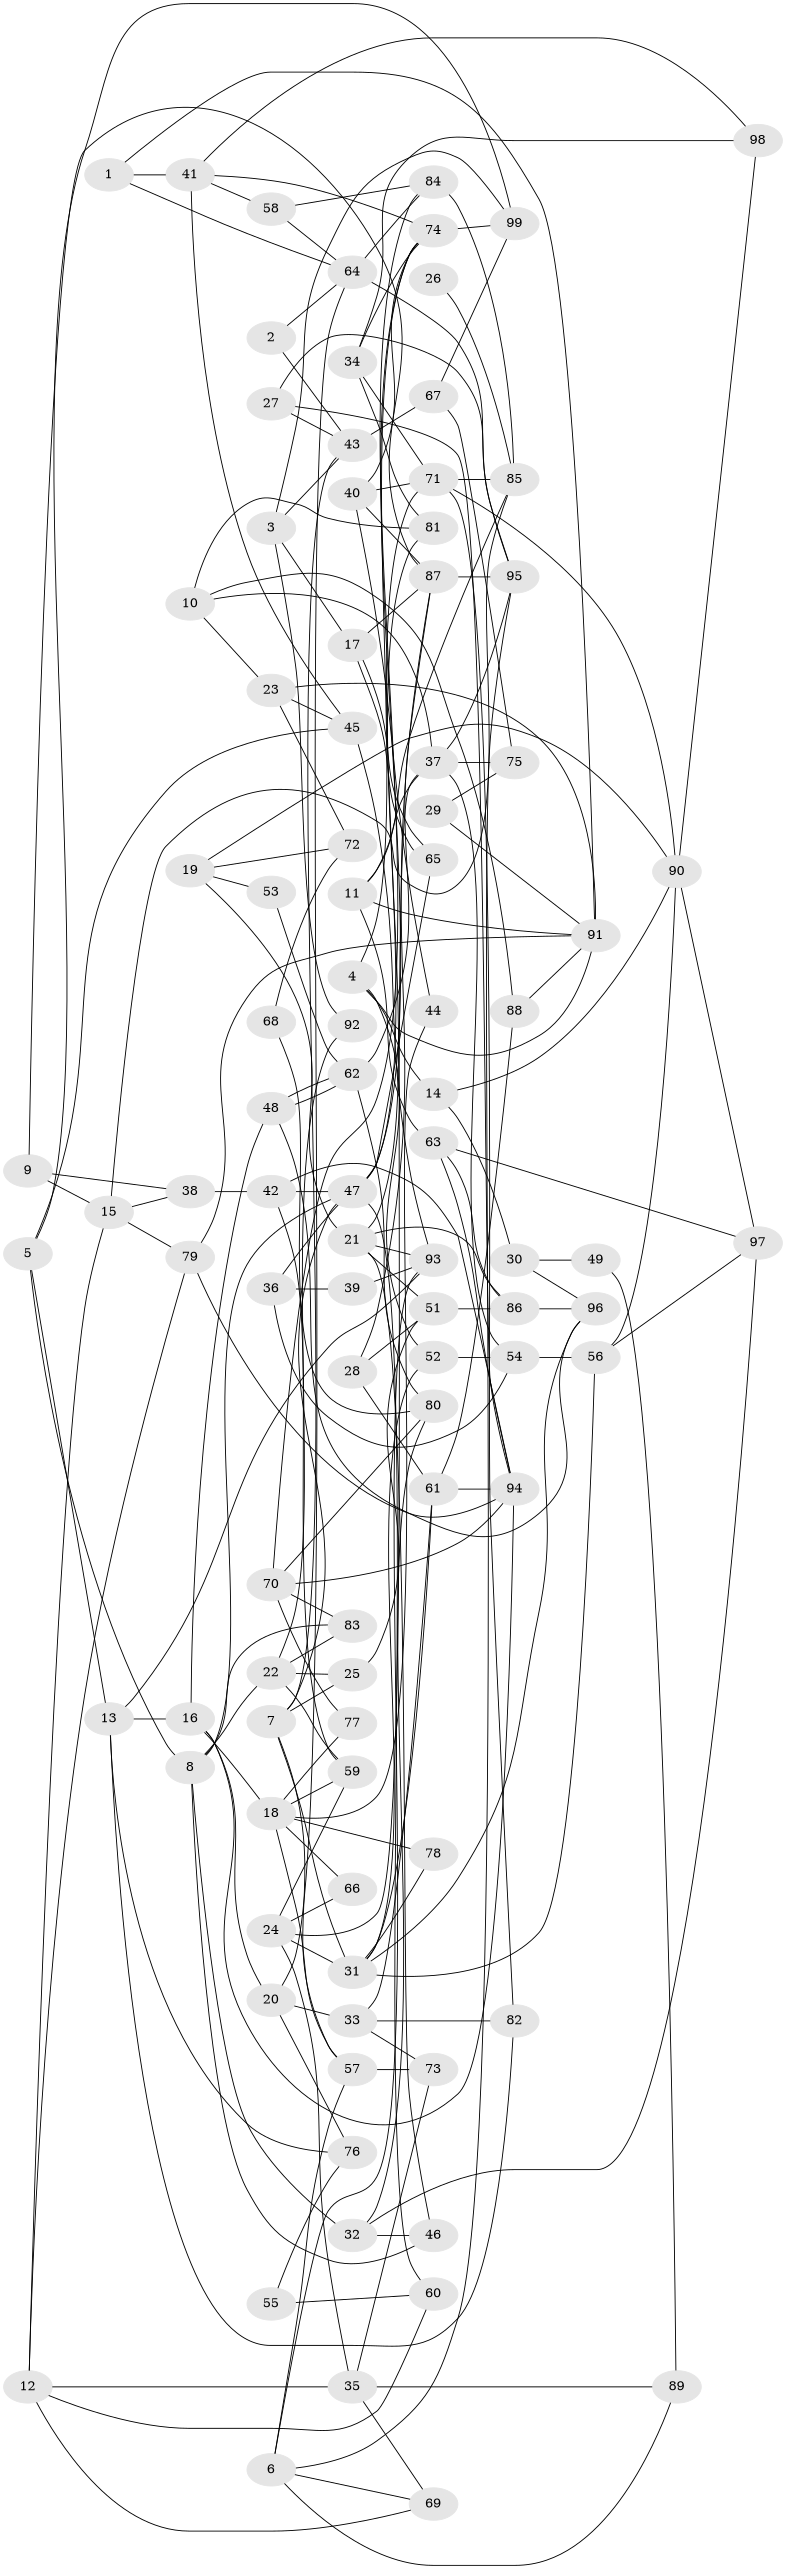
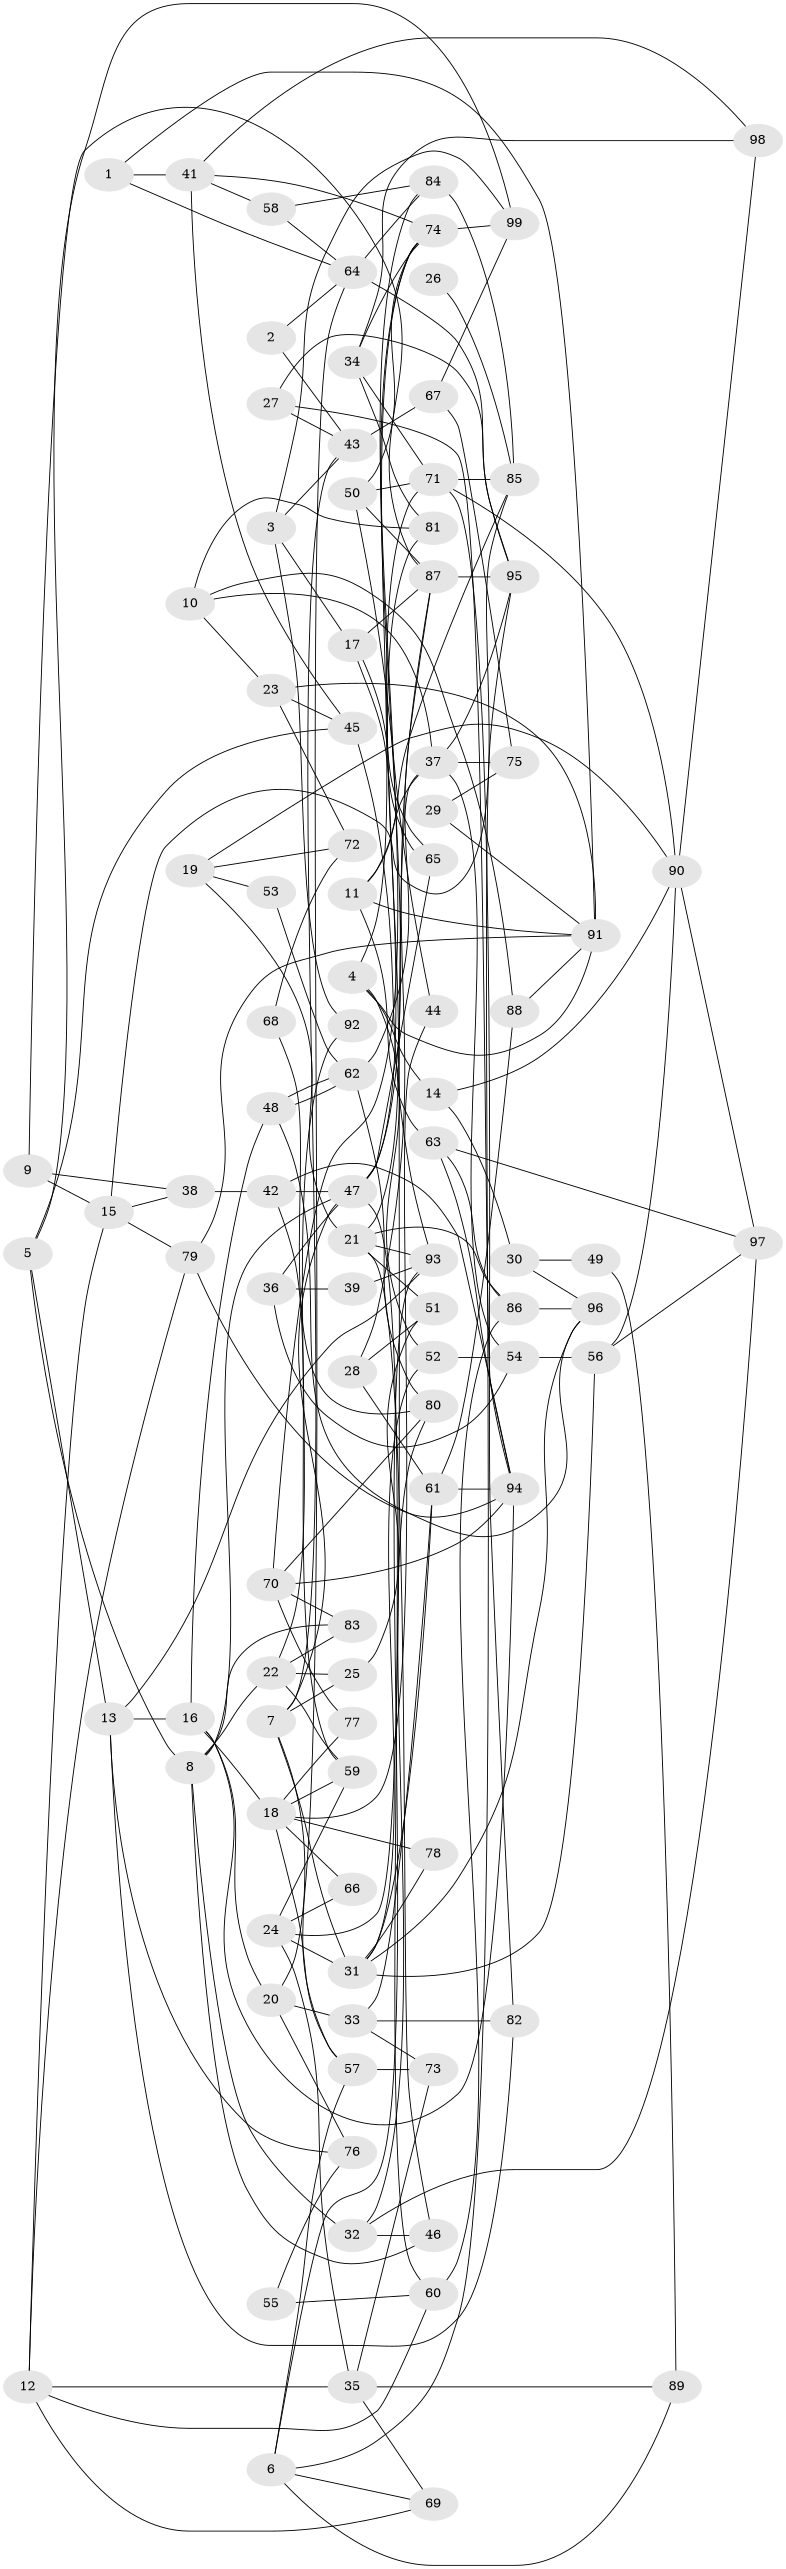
(352, 494) -> (352, 494)
(469, 1309) -> (468, 1800)
